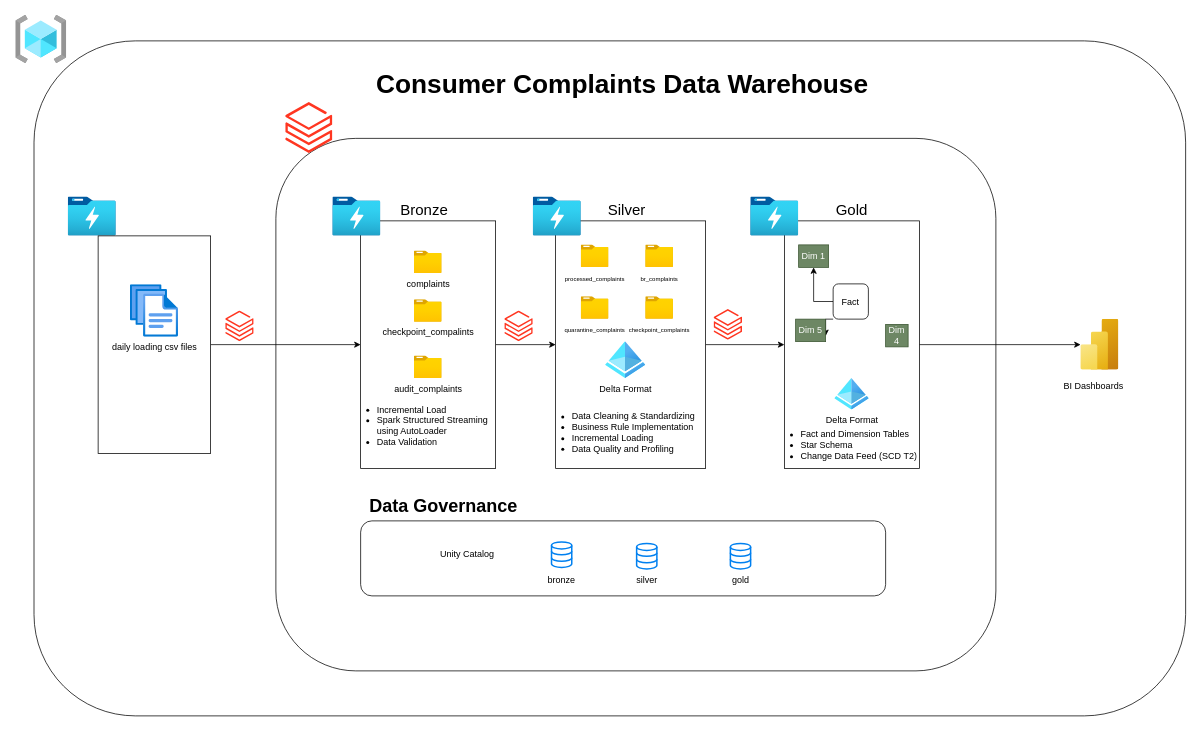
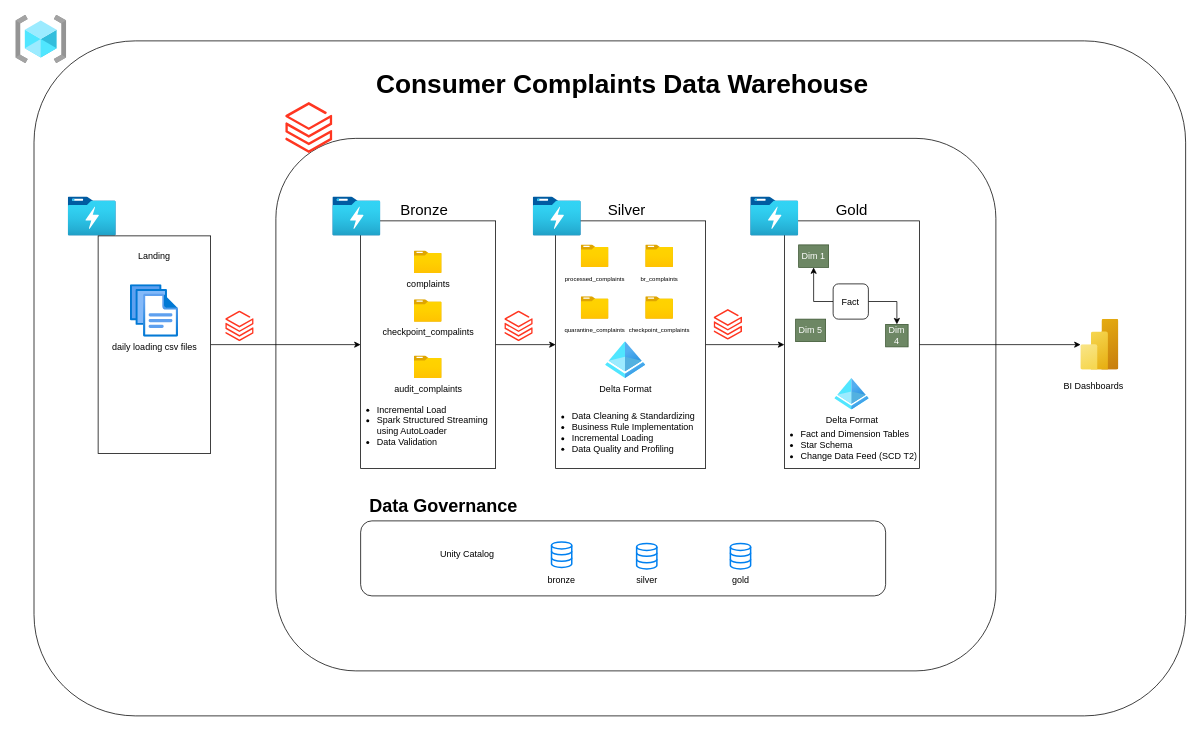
none -> (154, 256)
none -> (882, 302)
(825, 321) -> none
